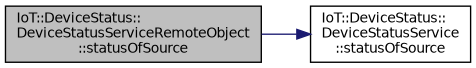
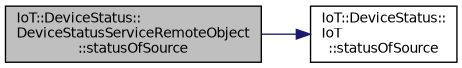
(391, 34) -> (384, 34)
